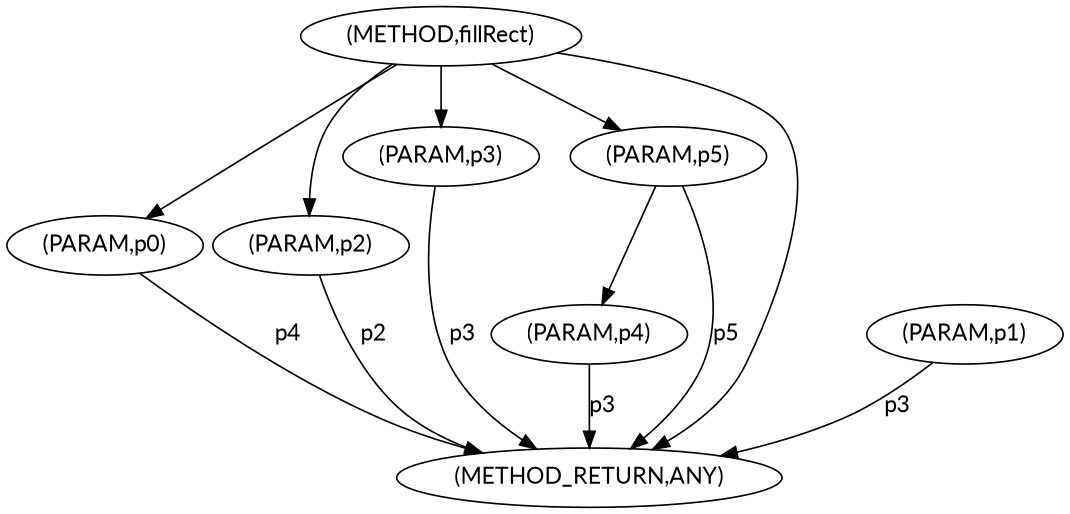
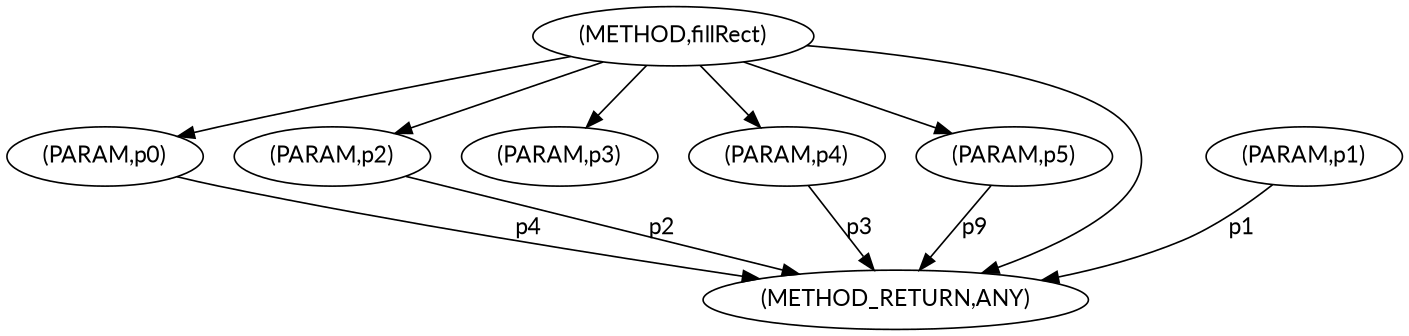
(632, 238) -> (724, 90)
(437, 329) -> none
(726, 334) -> (975, 228)
(897, 406) -> (1242, 228)
